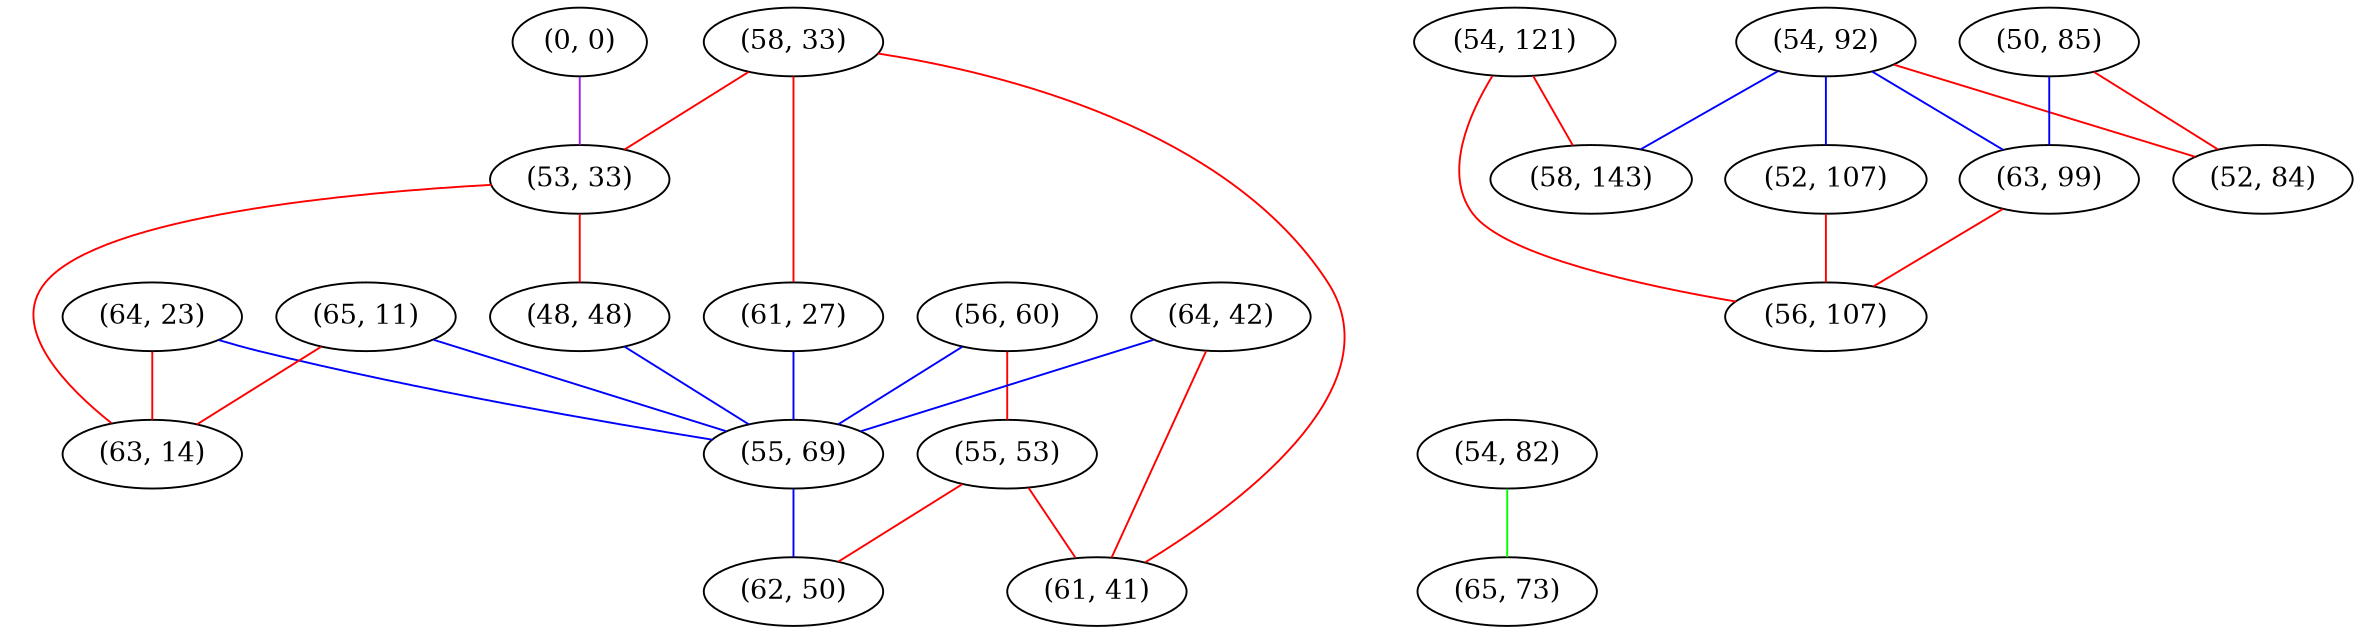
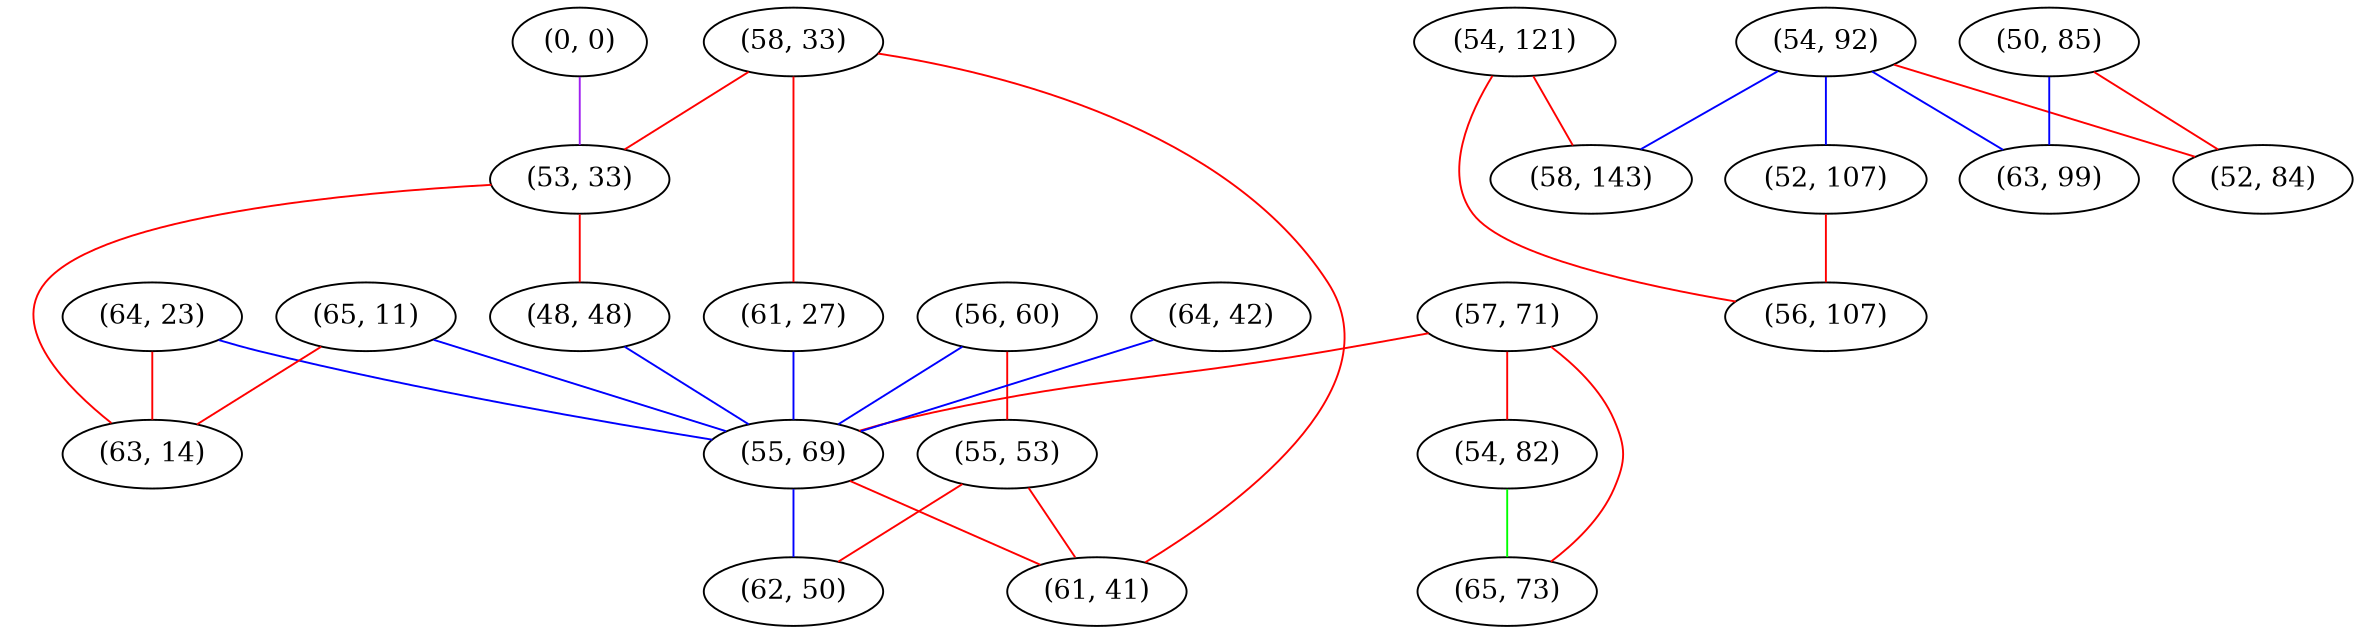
(1938, 248) -> none
none -> (1507, 317)
(1159, 454) -> (945, 523)
